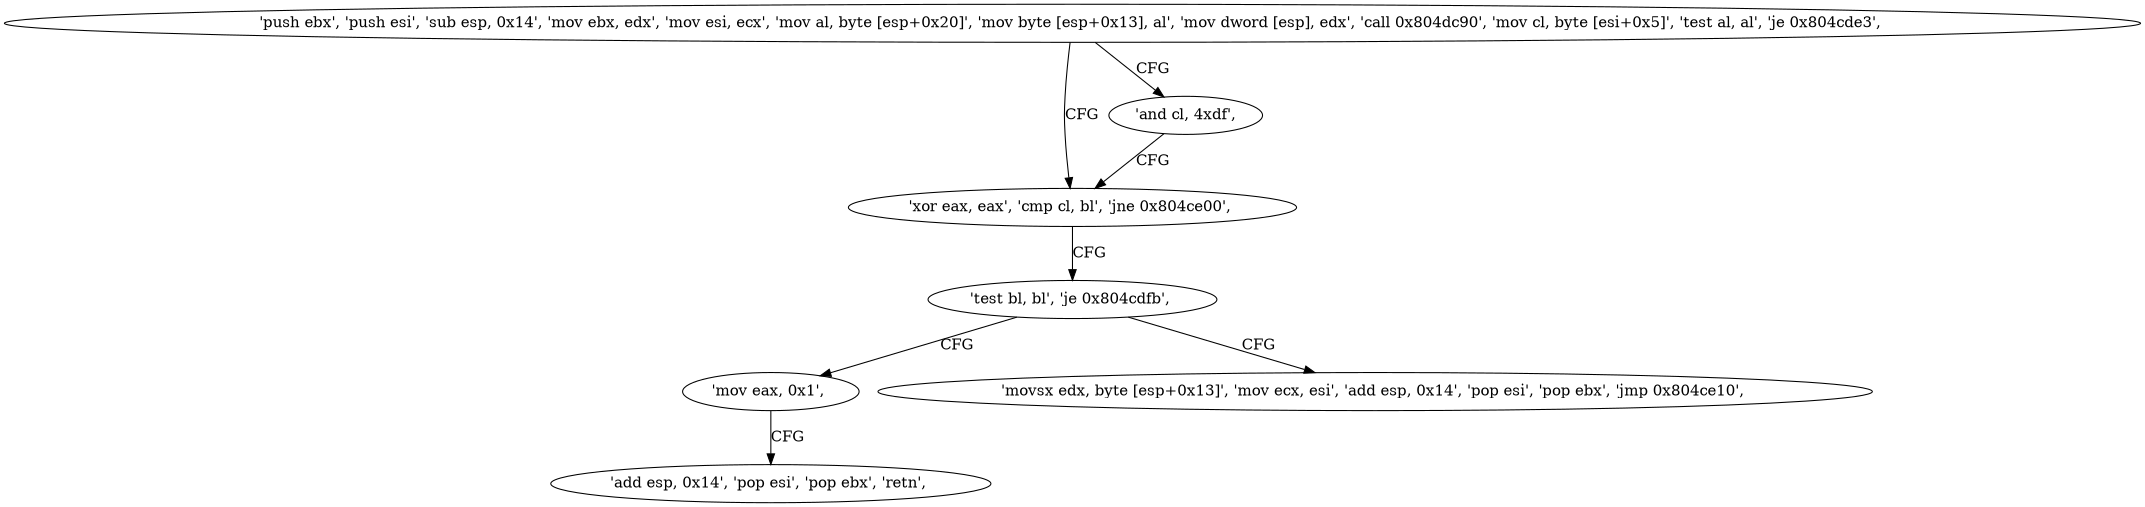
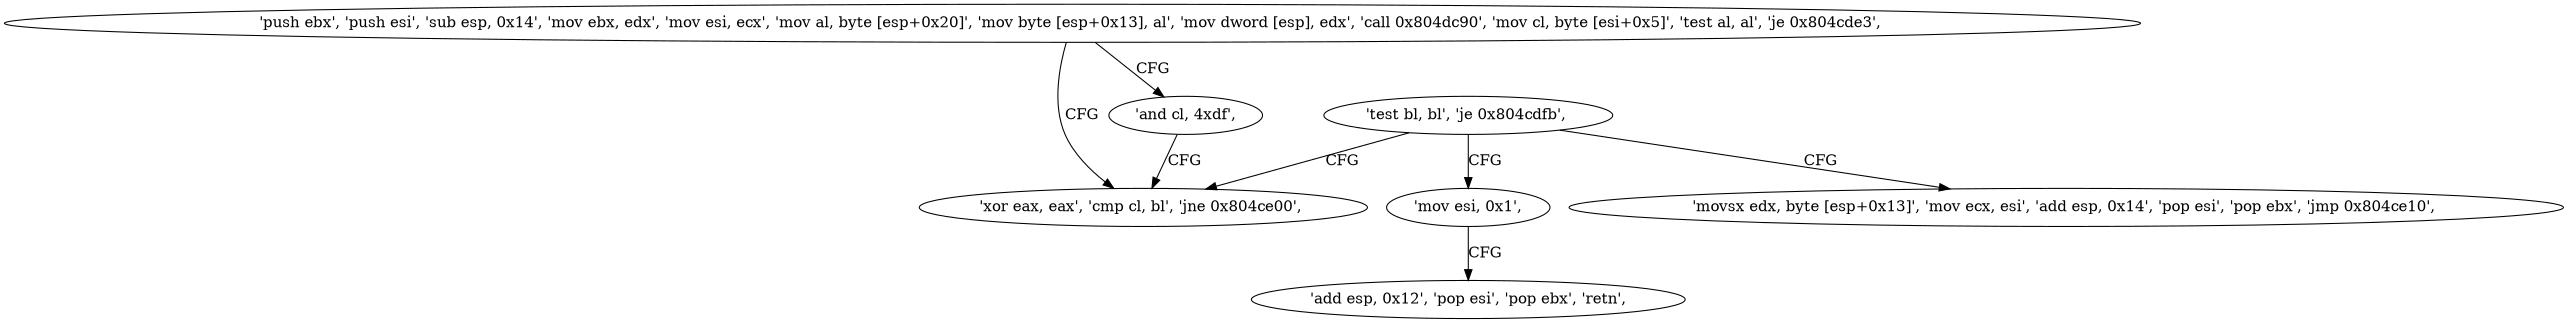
(1073, 248) -> (1313, 160)
(771, 392) -> (1468, 207)
(771, 484) -> (1468, 300)
